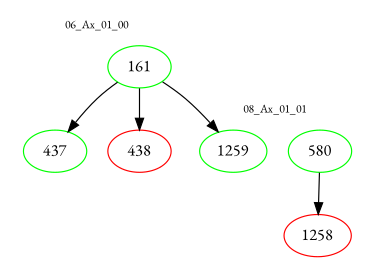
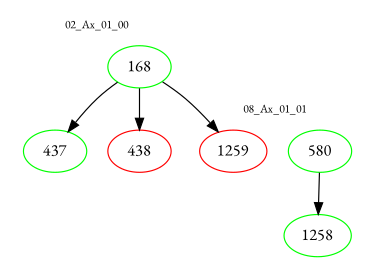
(97, 25) -> (97, 25)
(139, 67) -> (139, 67)
(233, 151) -> (233, 151)
(318, 236) -> (318, 236)
